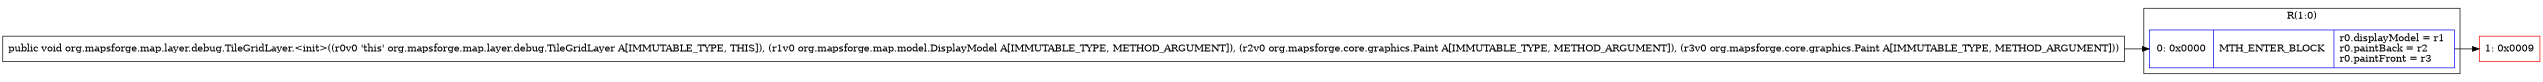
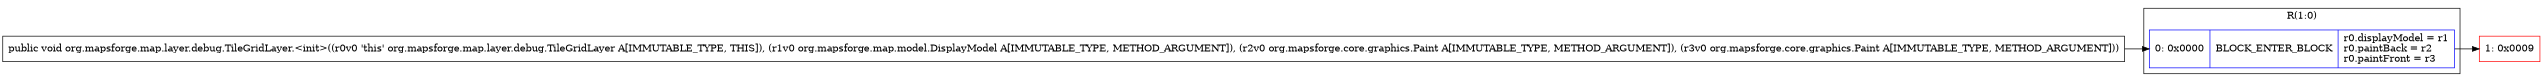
(2272, 49) -> (2274, 49)
